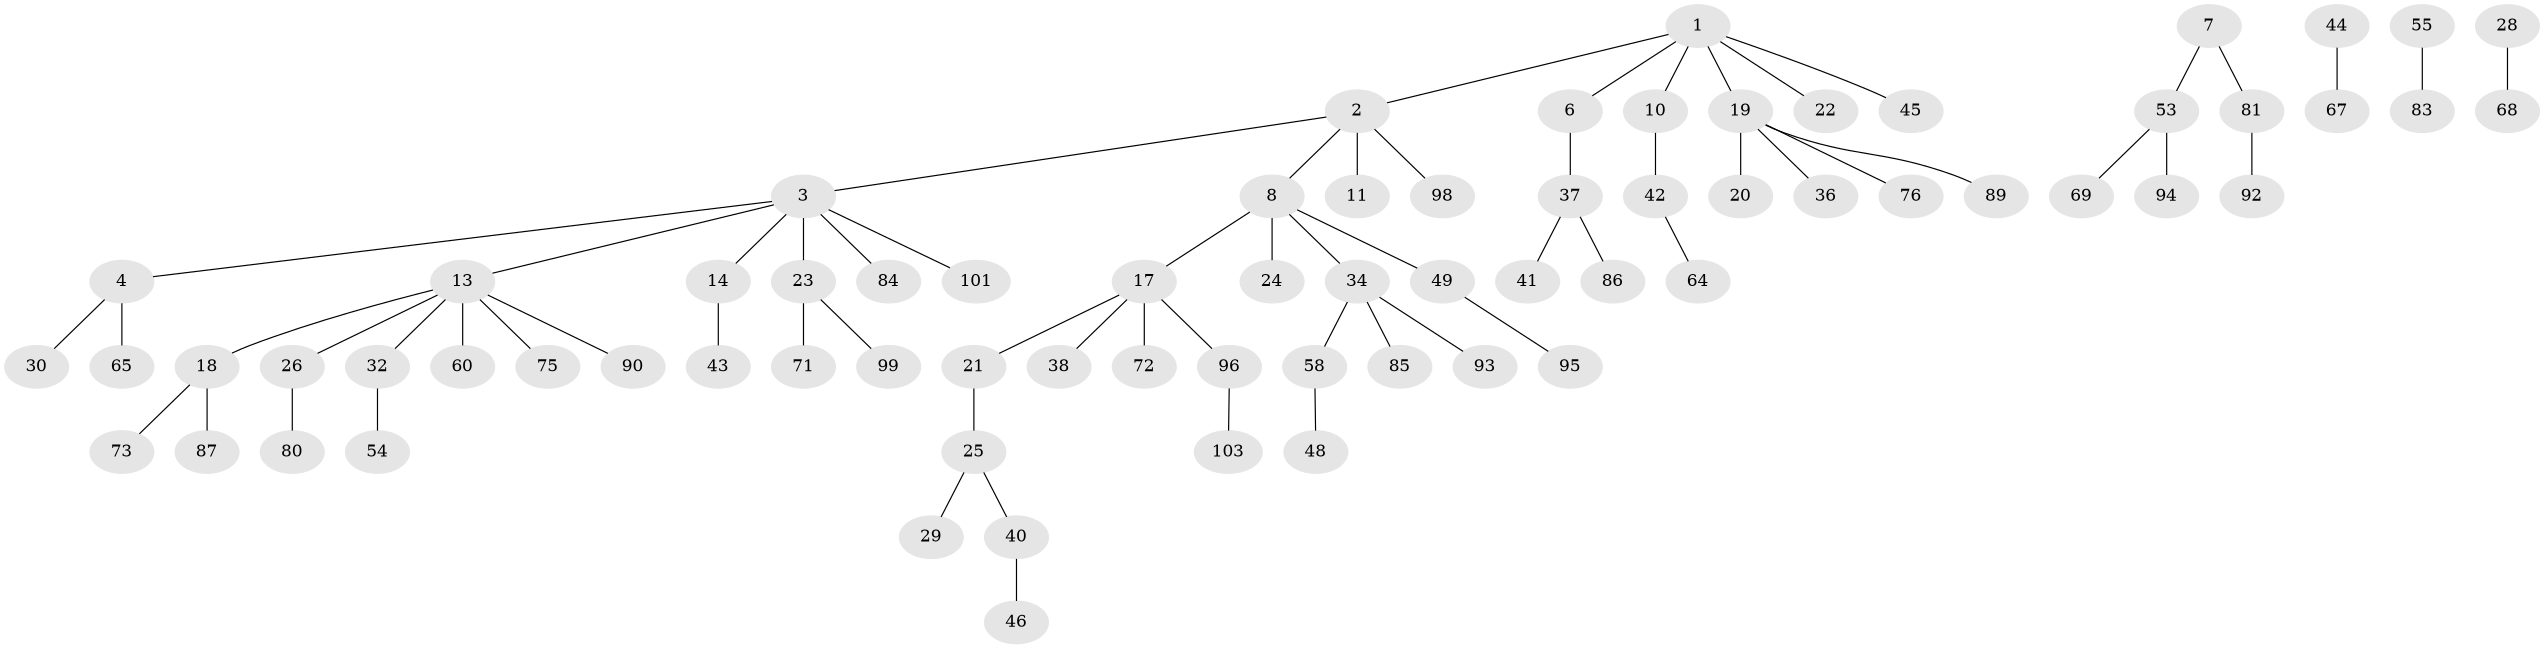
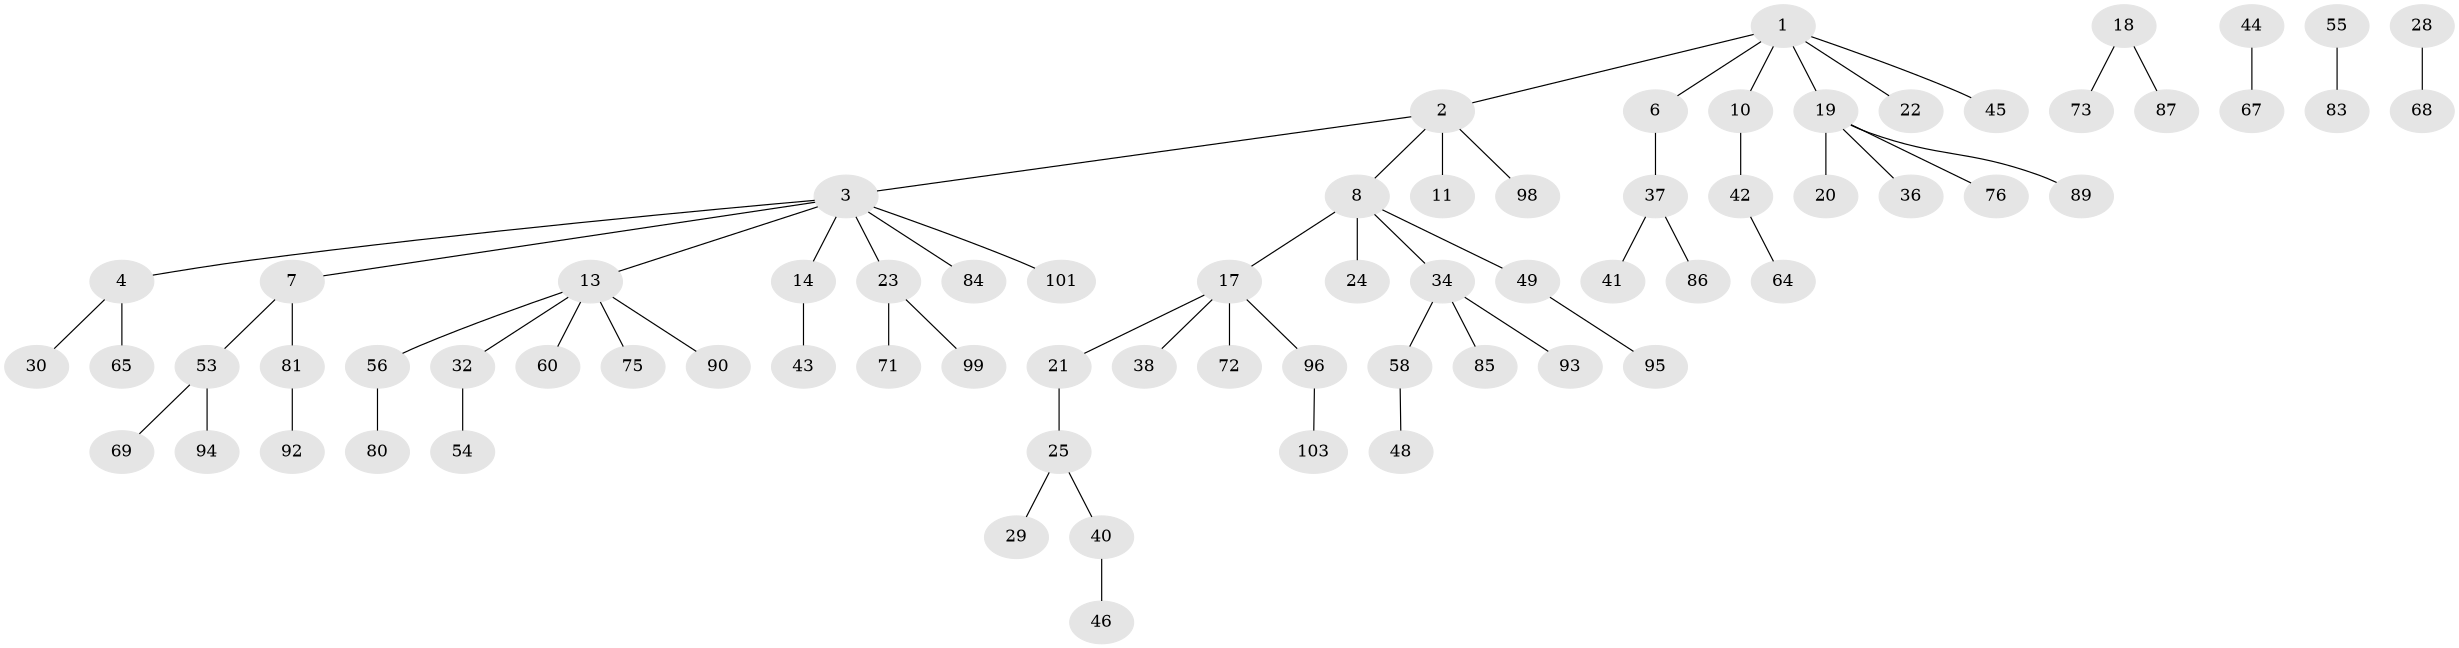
none -> (569, 239)
(331, 318) -> none
(292, 367) -> (377, 367)
